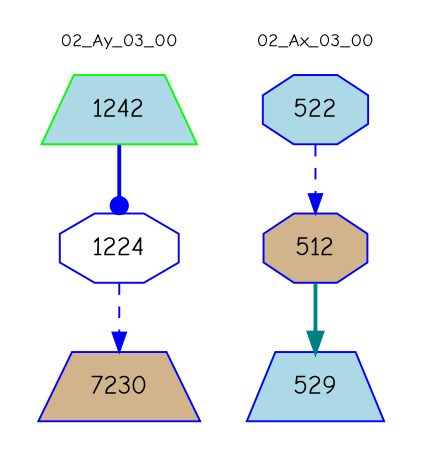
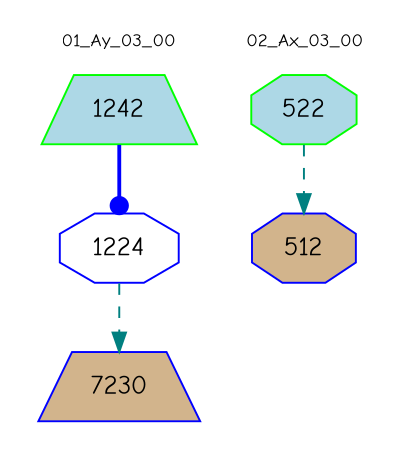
(119, 41) -> (119, 41)
(315, 110) -> (304, 110)
(315, 169) -> (304, 169)
(119, 308) -> (119, 308)
(315, 387) -> none
